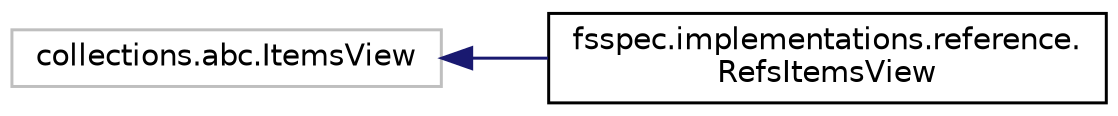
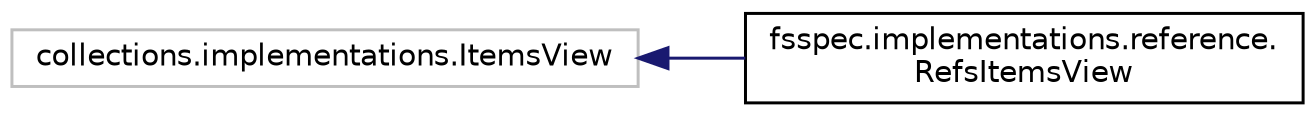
(227, 58) -> (325, 58)
